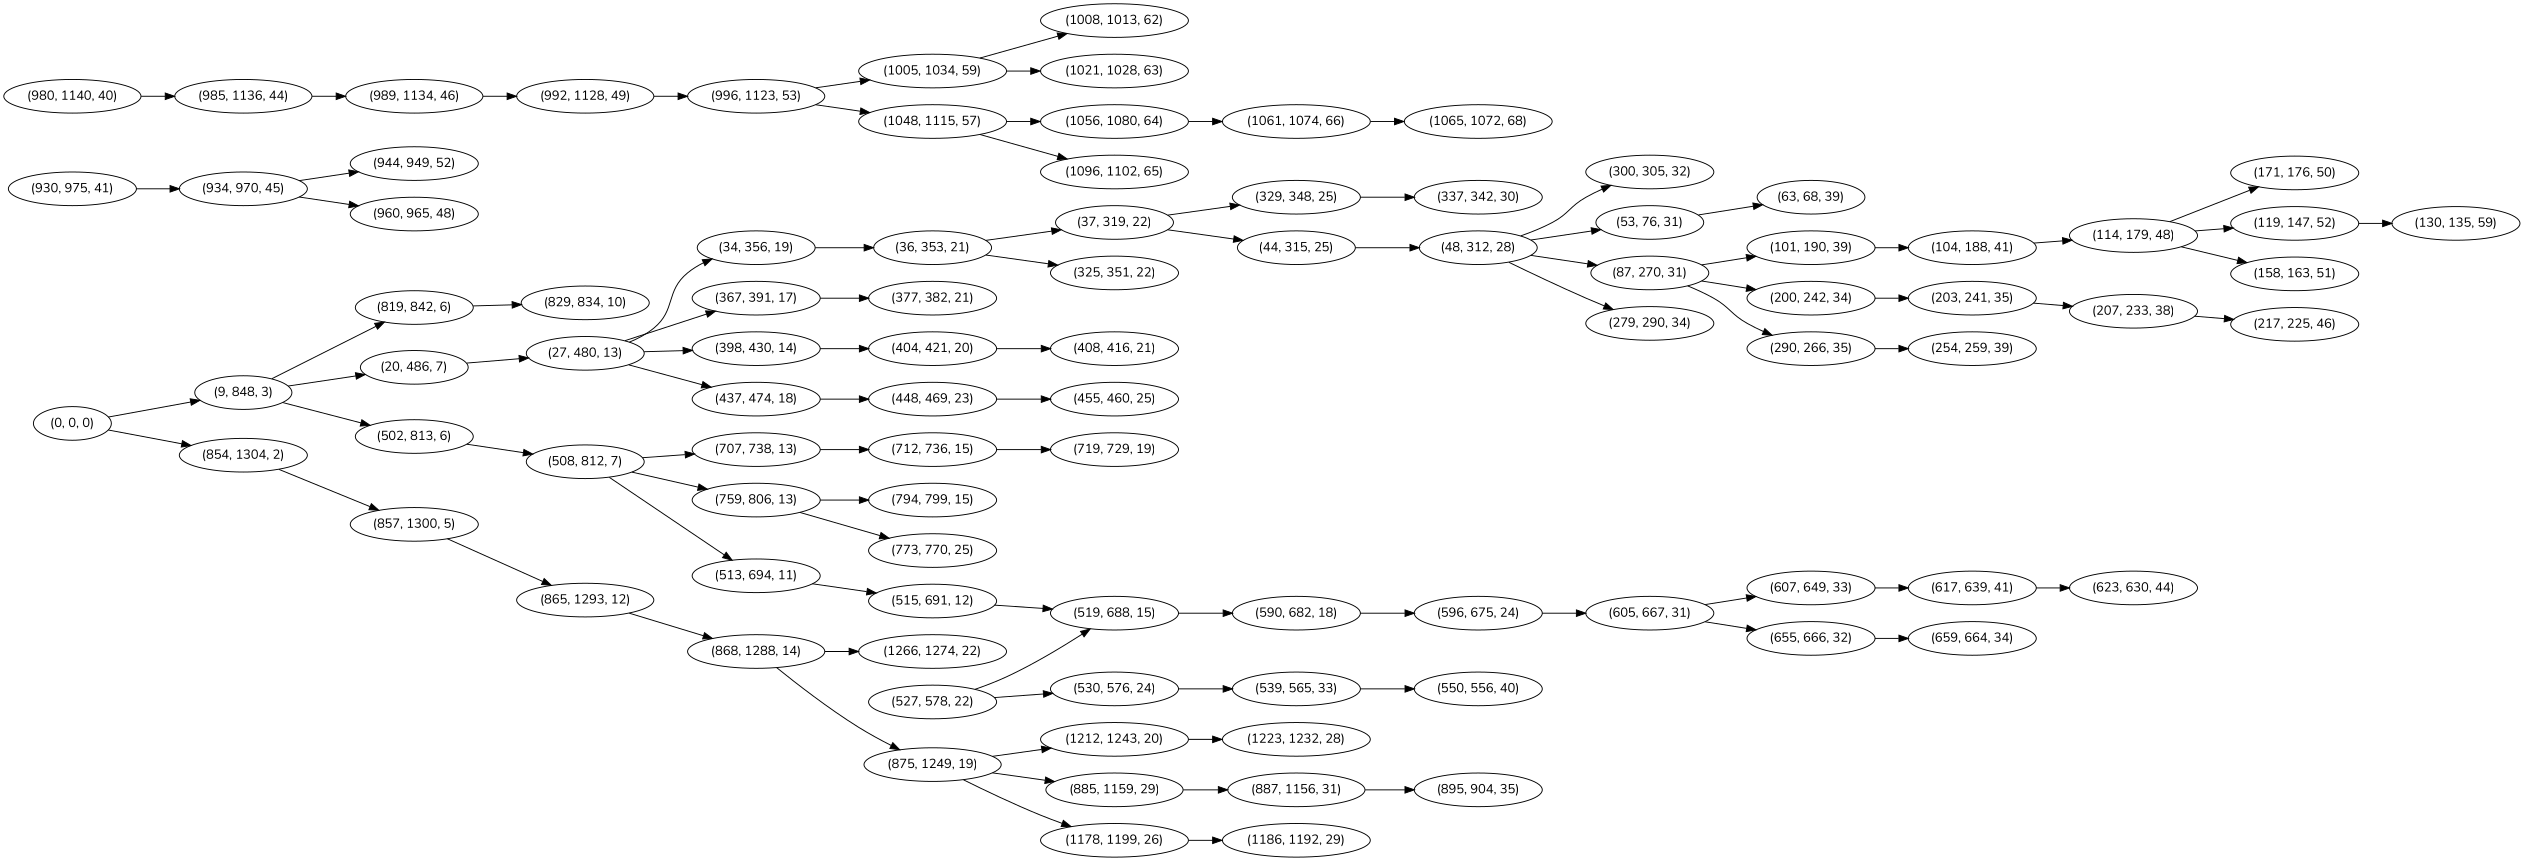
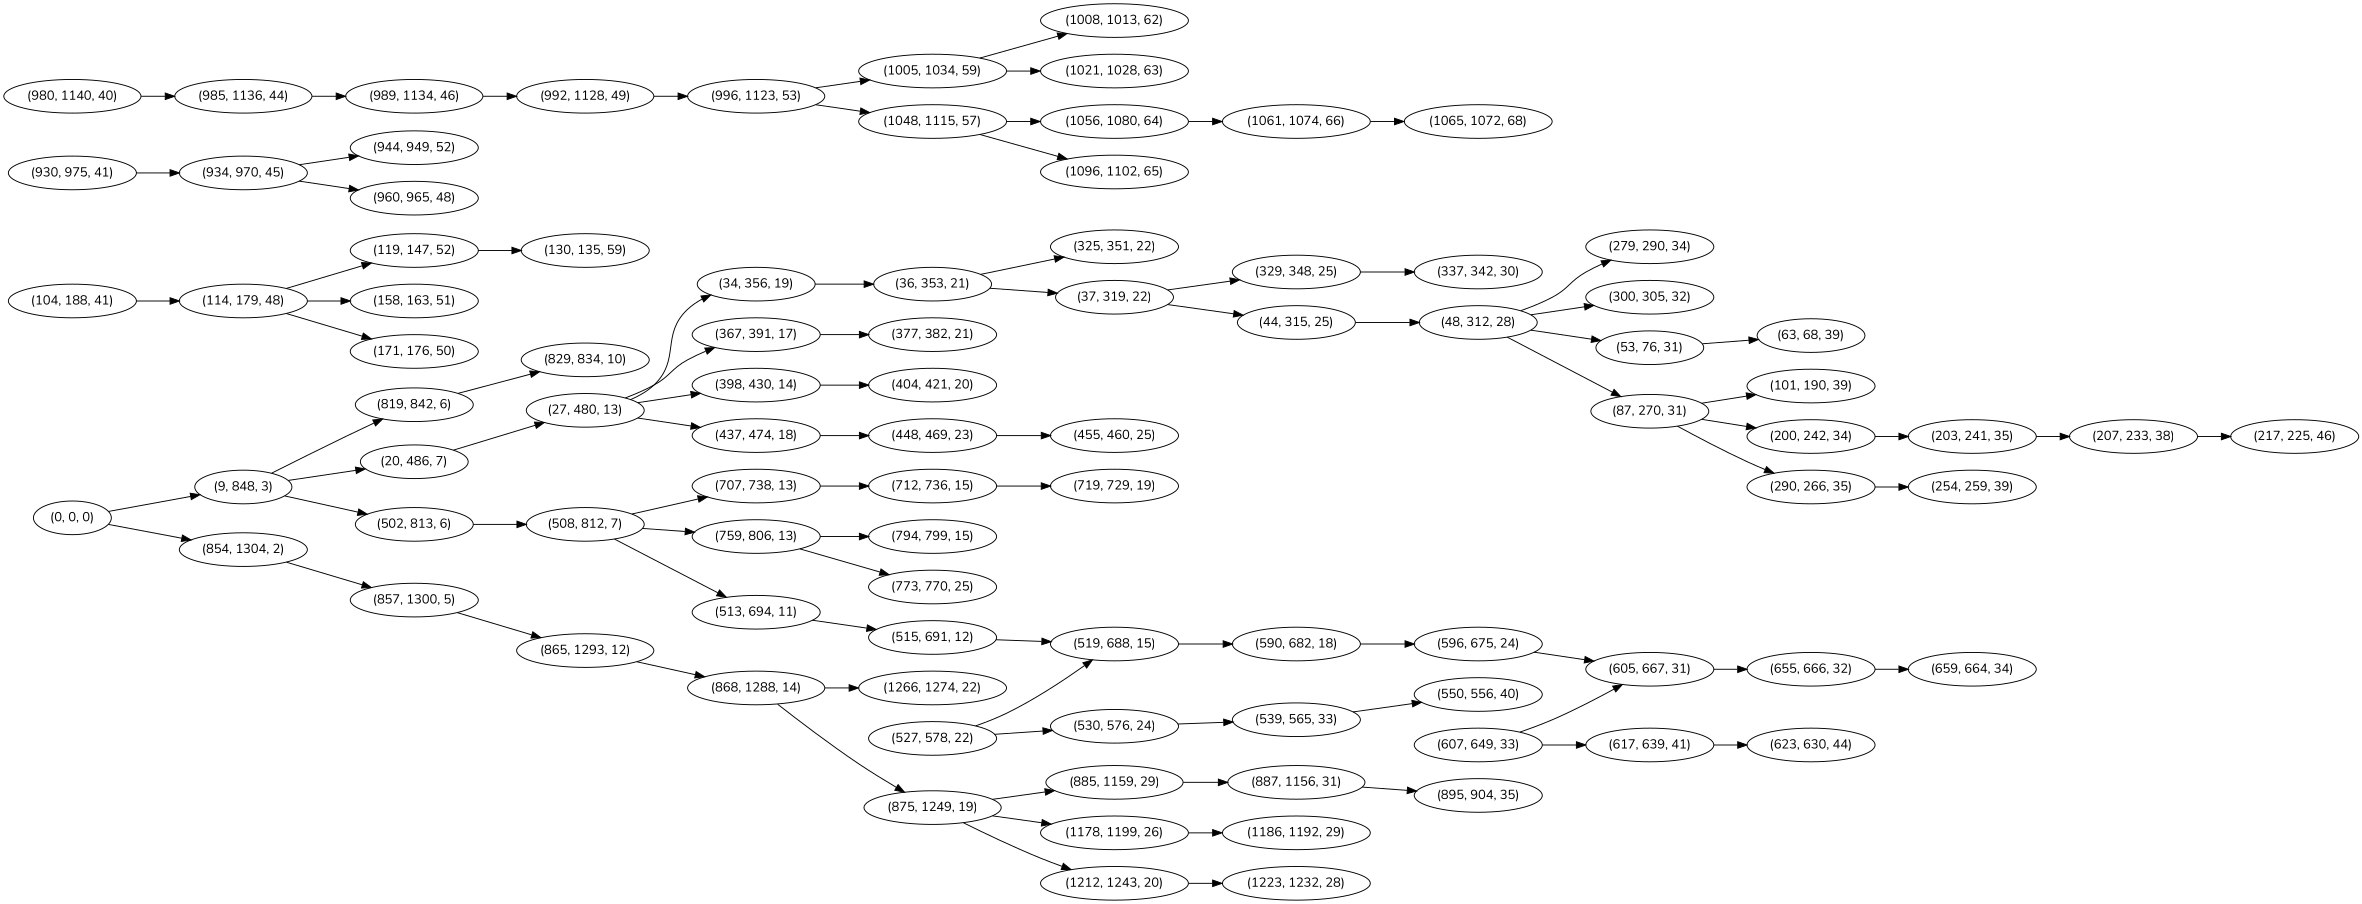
(1887, 248) -> none
(1114, 349) -> none
(1726, 601) -> (1568, 713)
